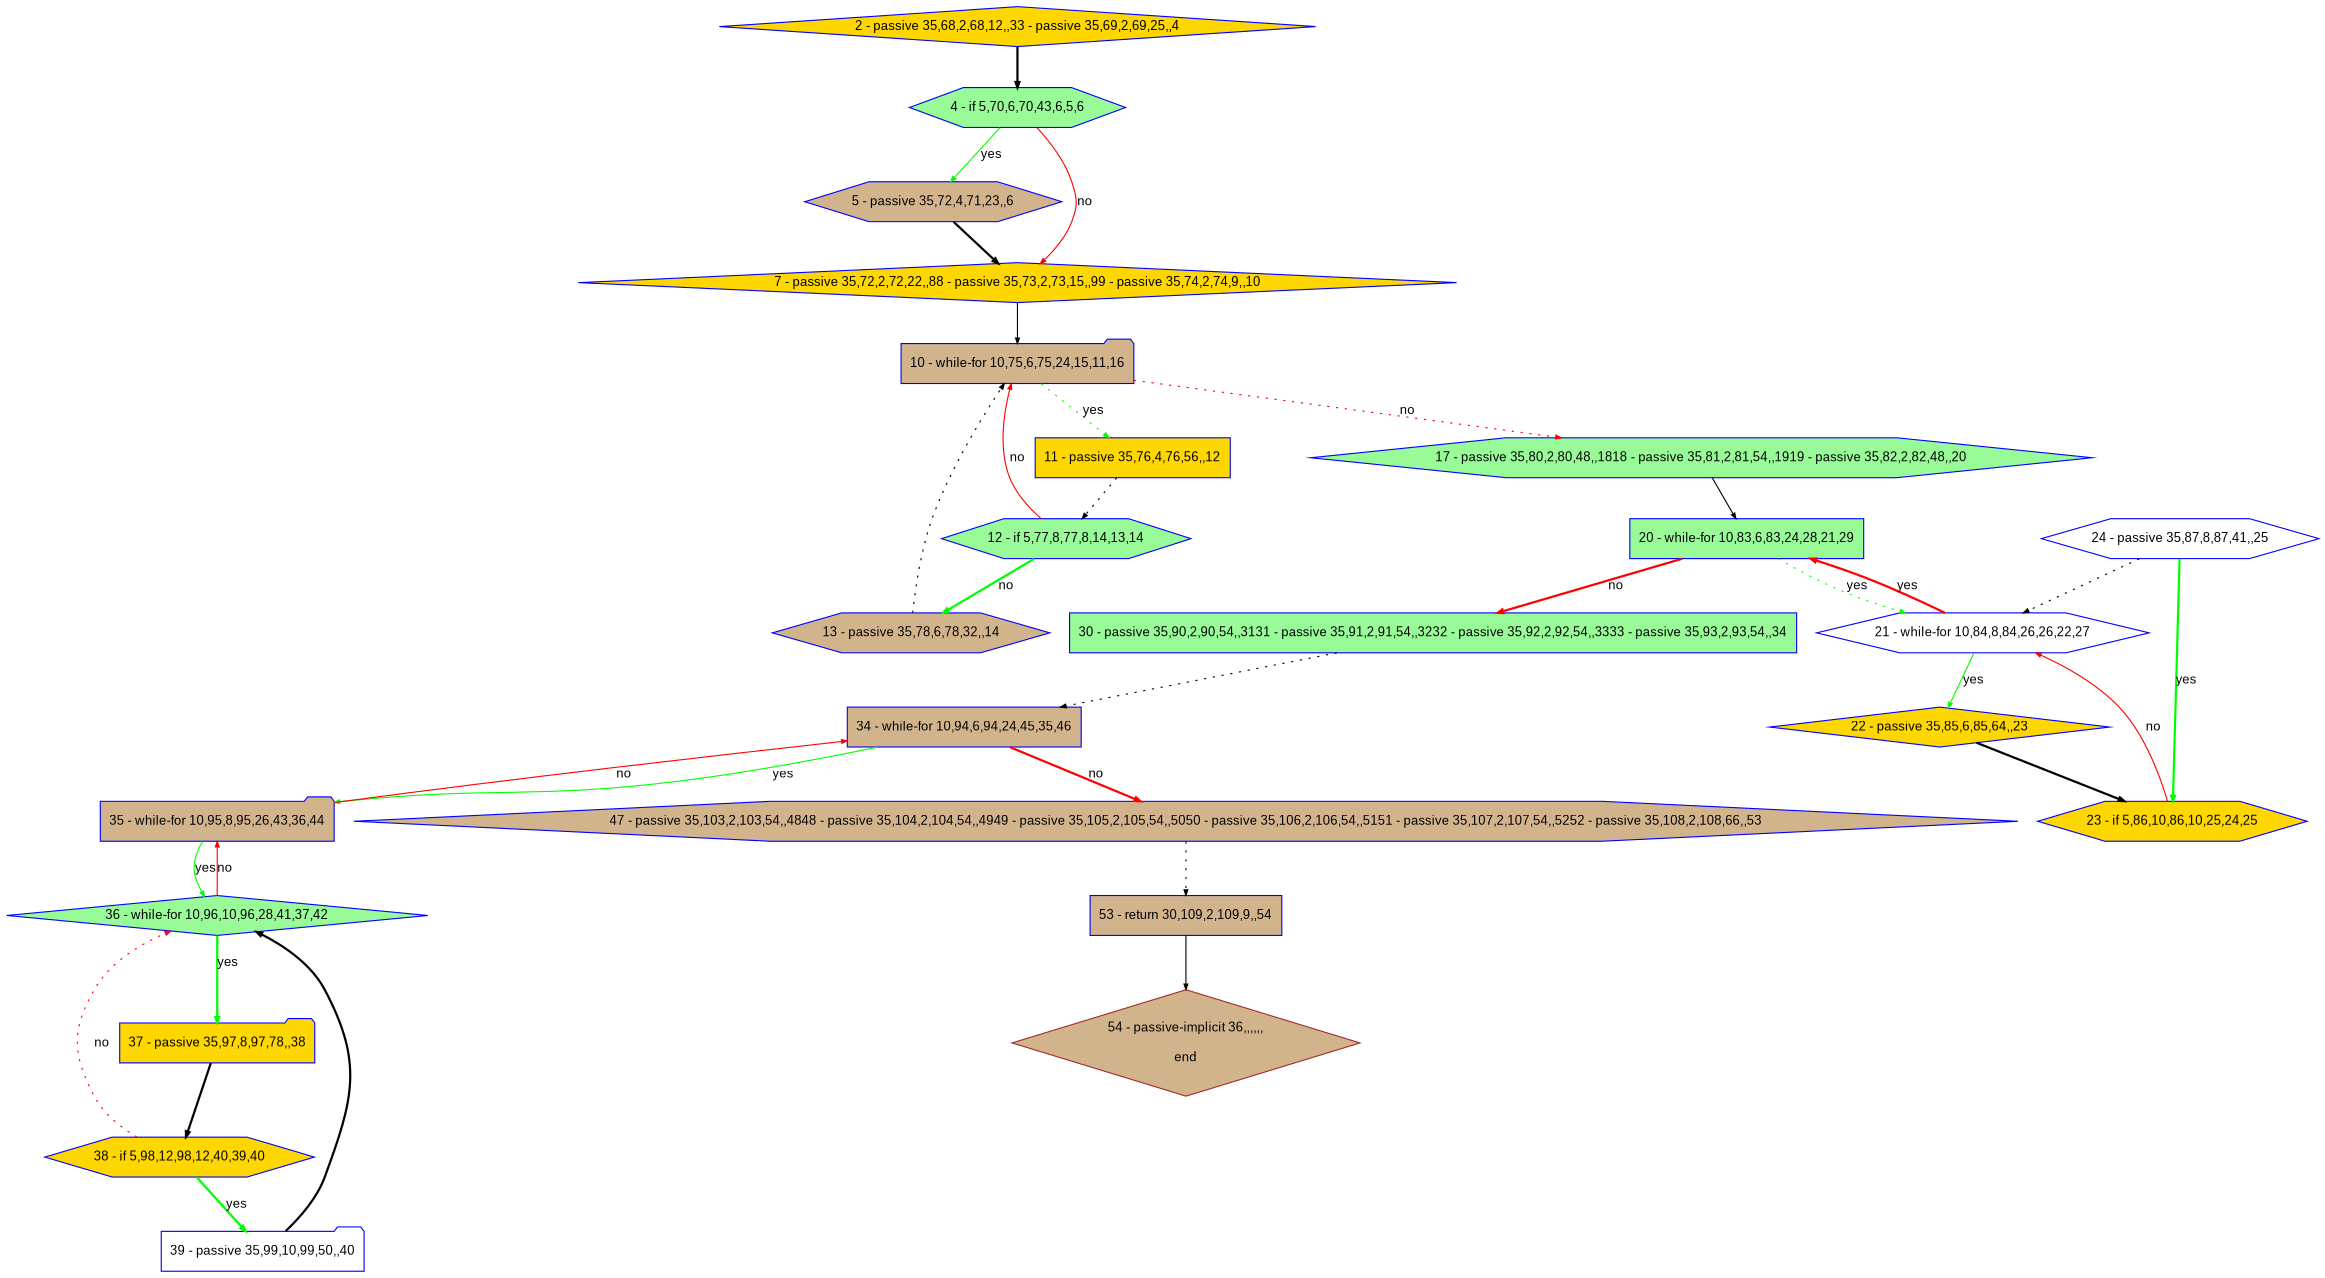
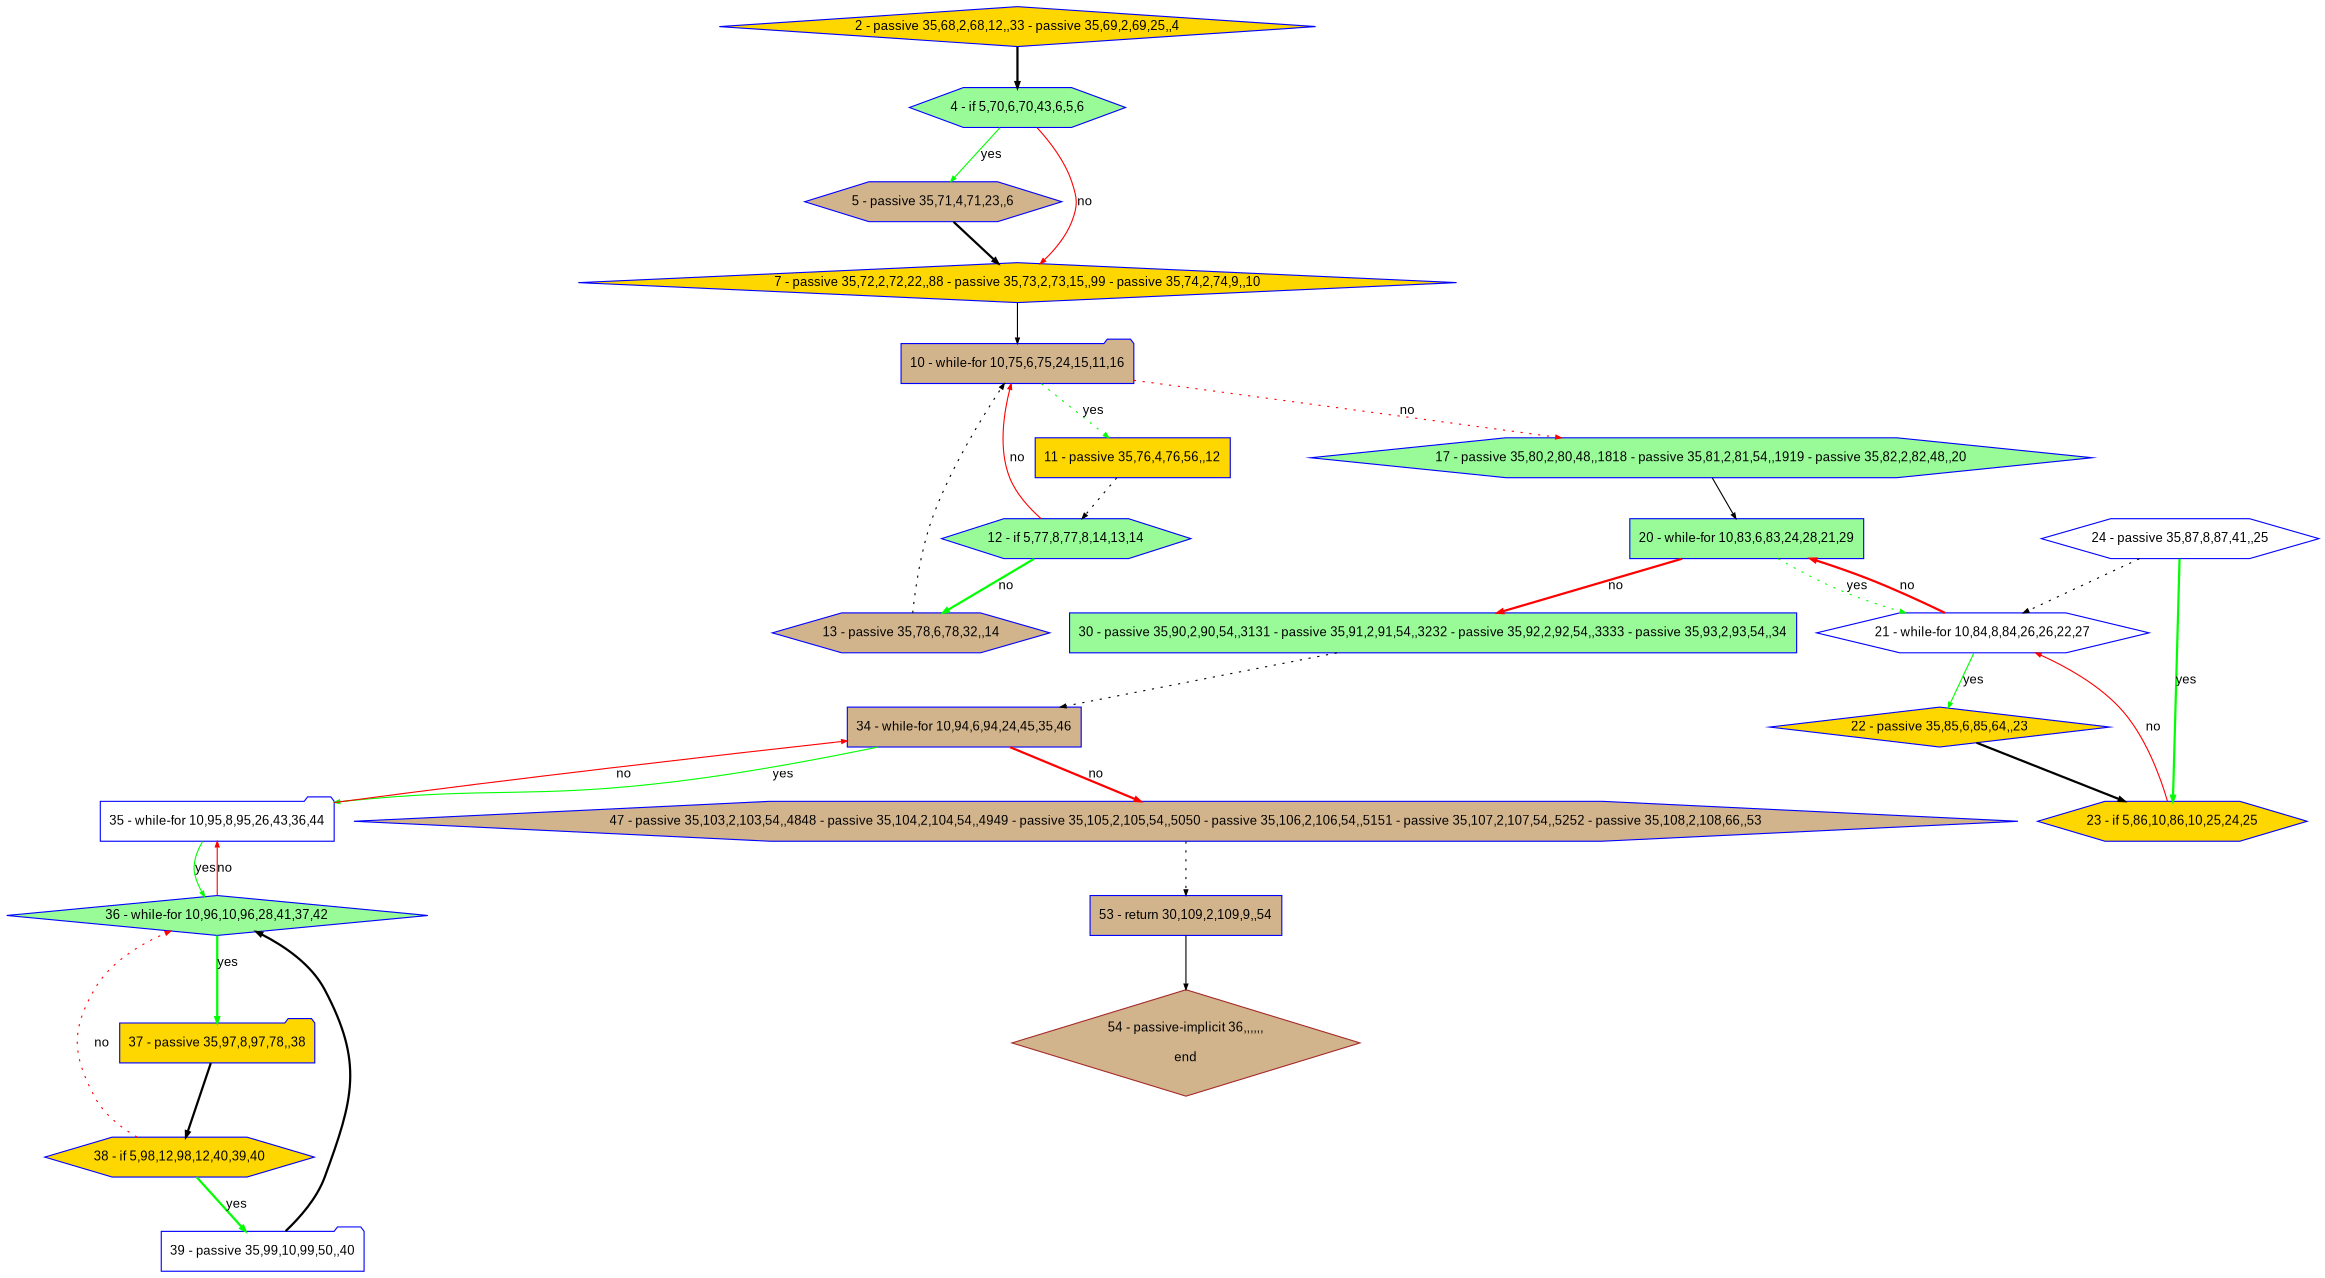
(933, 202) -> (933, 202)
(1907, 586) -> (1907, 586)
(217, 821) -> (217, 821)
